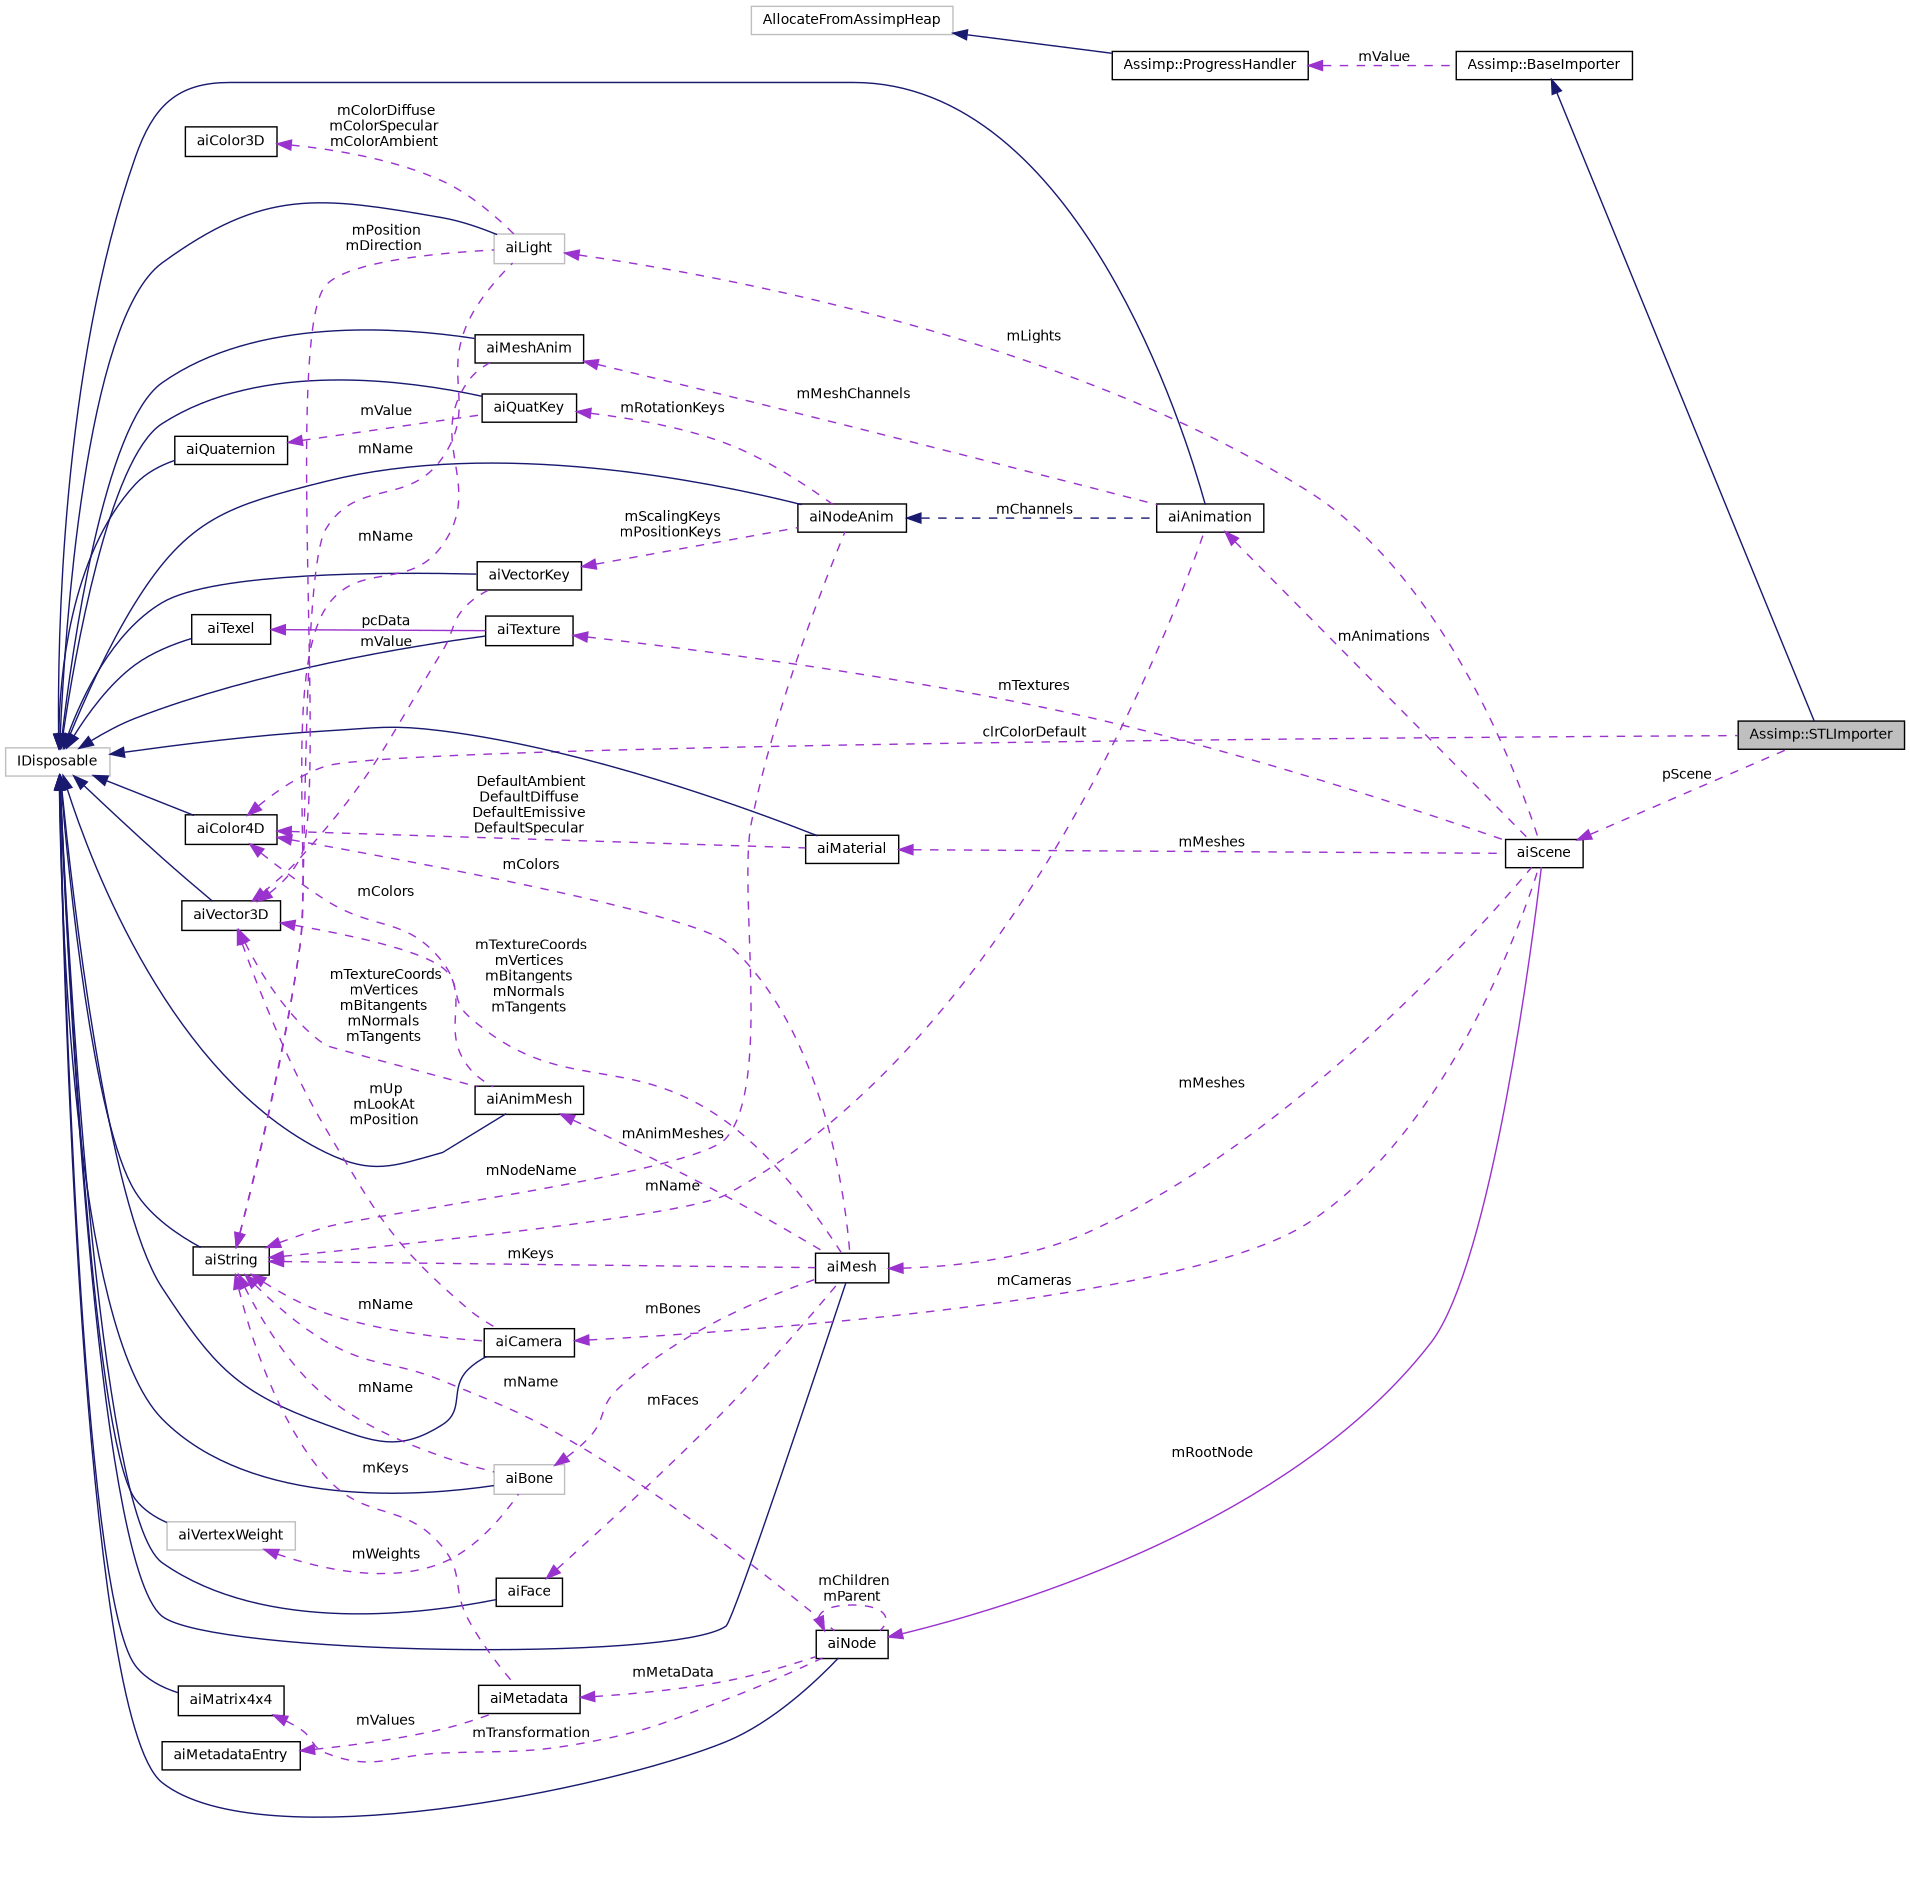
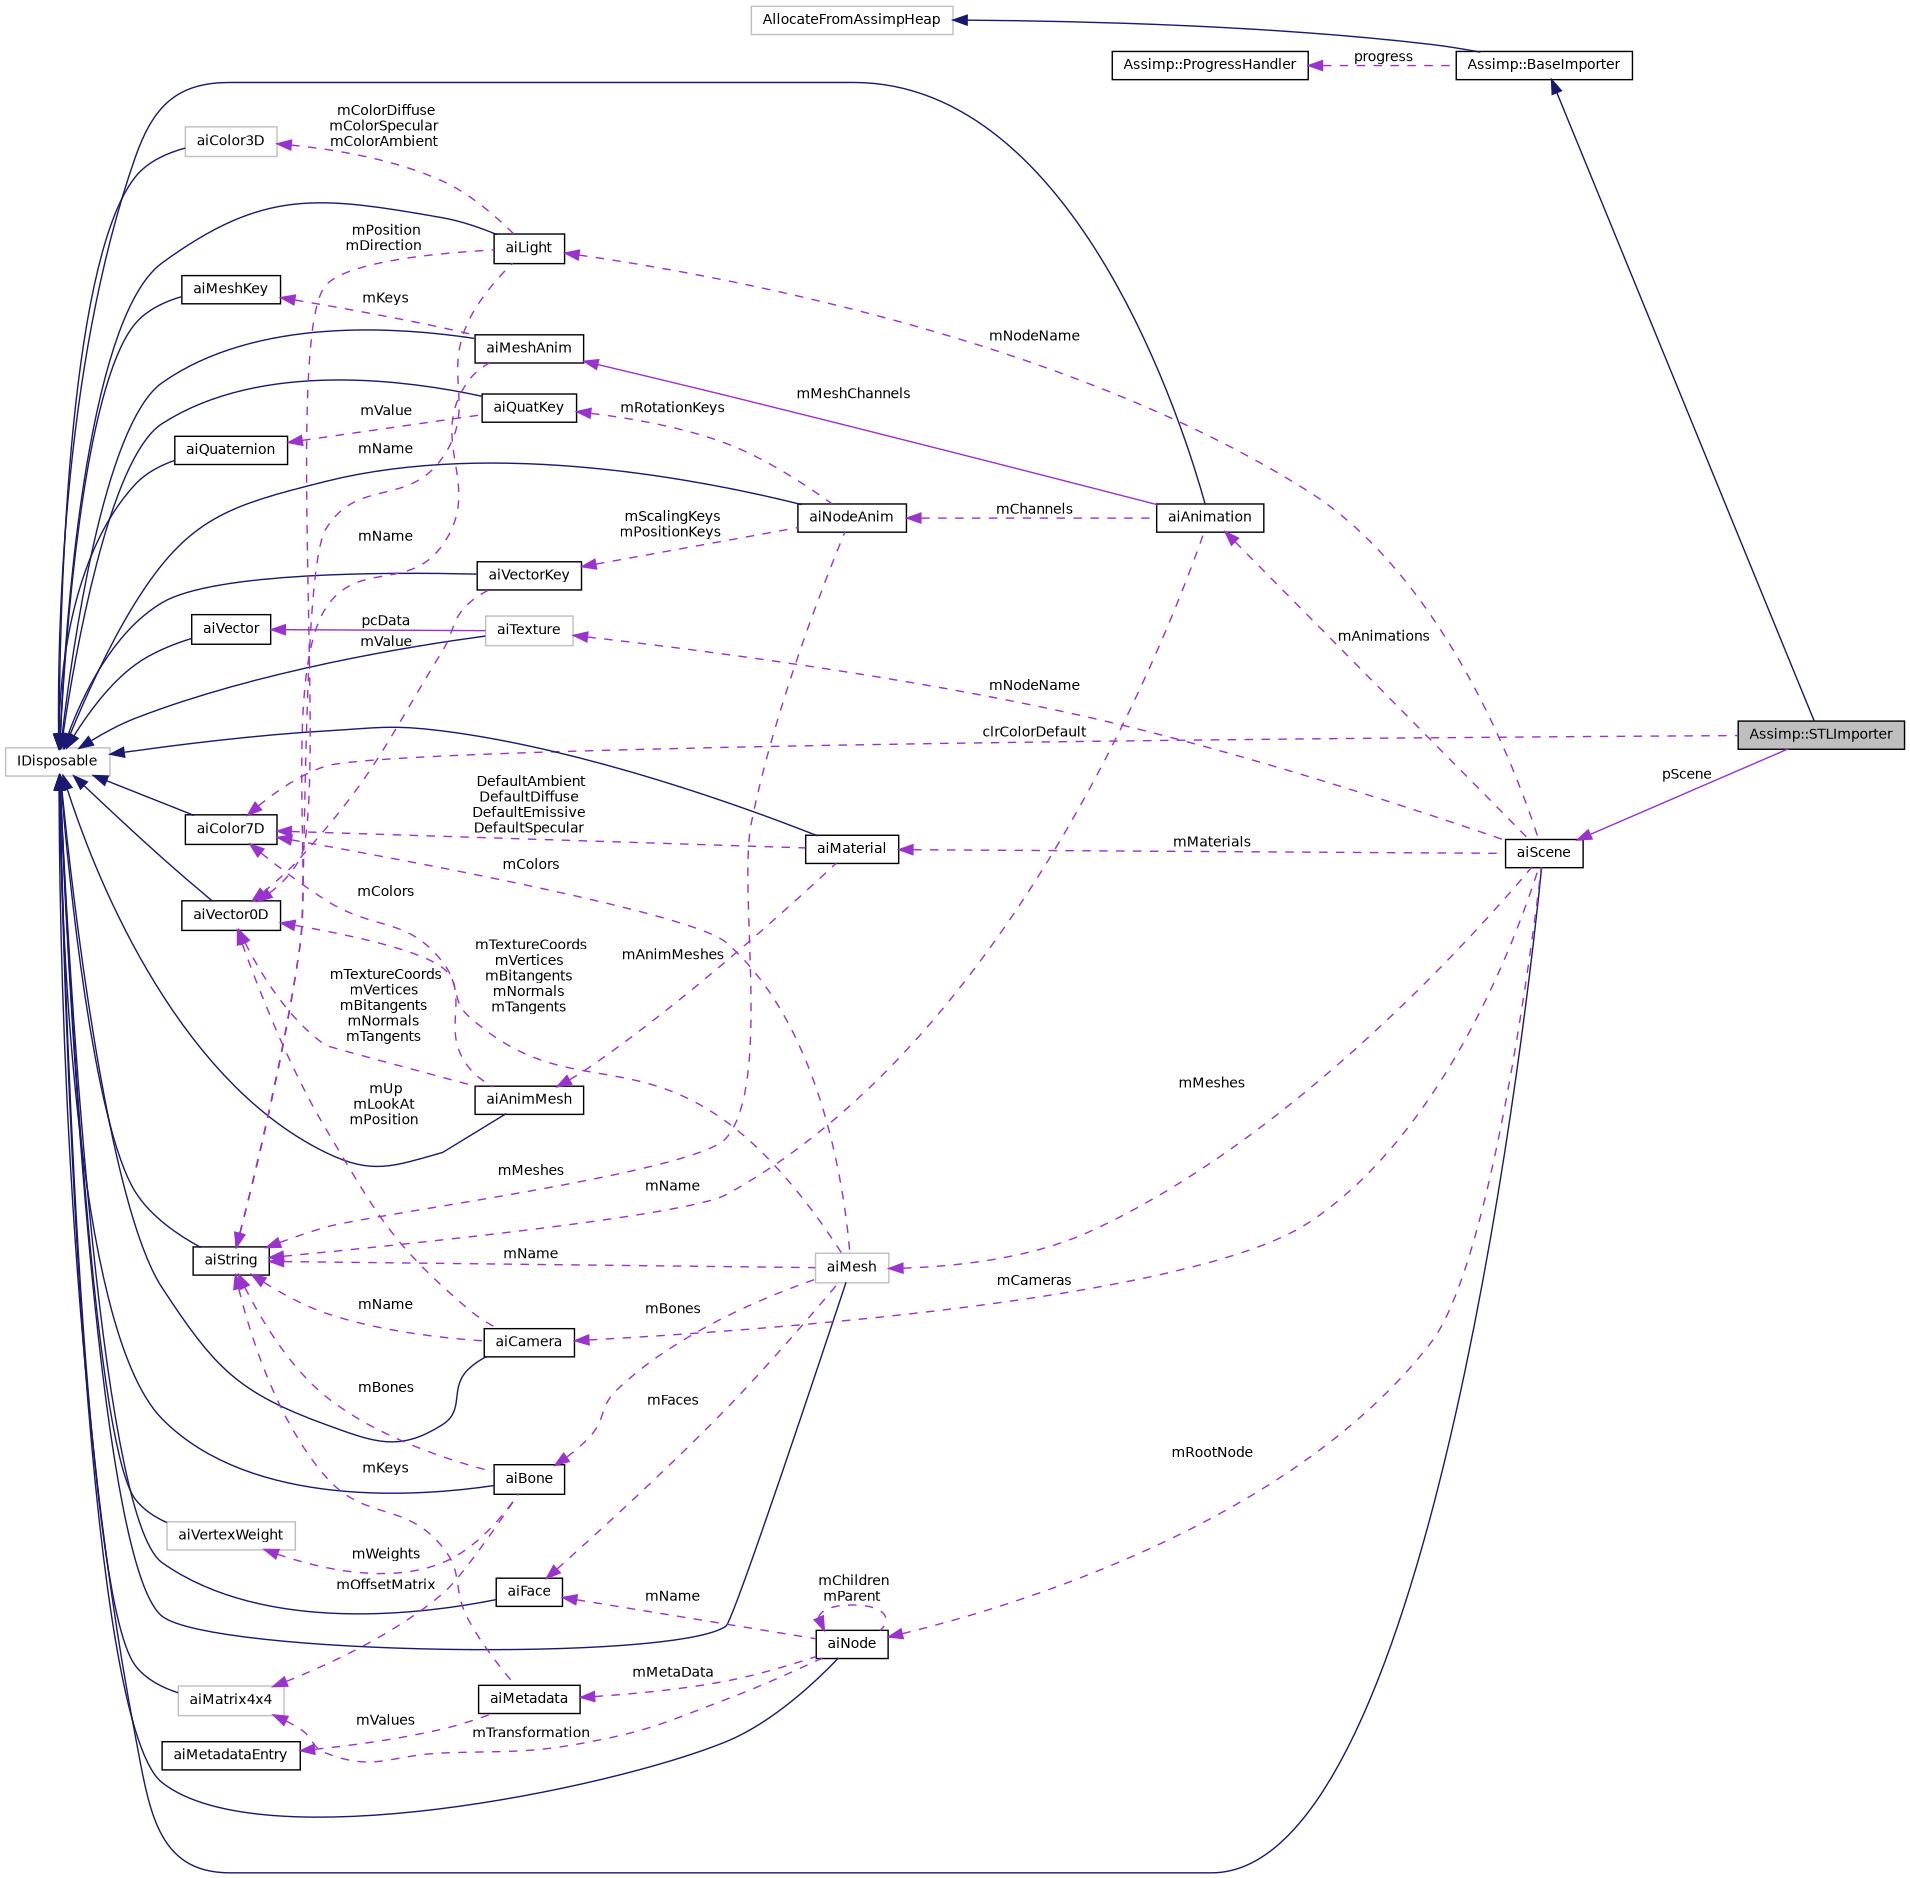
(1040, 44) -> (1224, 28)
(1382, 58) -> (1382, 58)
(231, 142) -> (231, 142)
(529, 249) -> (529, 249)
none -> (231, 290)
(1033, 337) -> (1033, 337)
none -> (74, 422)
(878, 433) -> (878, 433)
(1039, 518) -> (1039, 518)
(231, 629) -> (231, 629)
(529, 631) -> (529, 631)
(1033, 687) -> (1033, 687)
(1690, 791) -> (1690, 791)
(231, 830) -> (231, 830)
(1210, 843) -> (1210, 843)
(231, 916) -> (231, 916)
(529, 1171) -> (529, 1171)
(702, 1184) -> (707, 977)
(529, 1255) -> (529, 1255)
(852, 1268) -> (852, 1268)
(1390, 1388) -> (1390, 1388)
(384, 1389) -> (384, 1389)
(557, 1433) -> (696, 1619)
(529, 1480) -> (529, 1480)
none -> (402, 1623)
(231, 1701) -> (231, 1701)
none -> (701, 1873)
